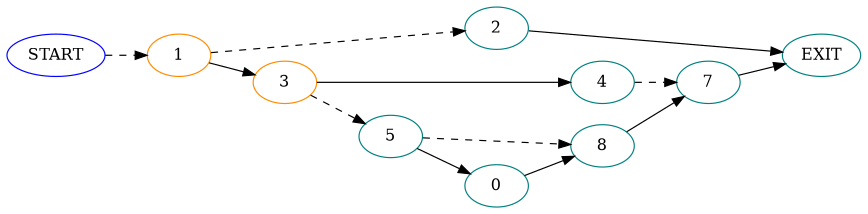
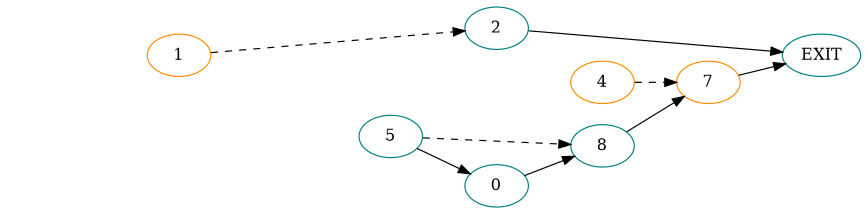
(56, 55) -> none
(285, 82) -> none
(603, 82) -> (603, 82)
(708, 82) -> (708, 82)
